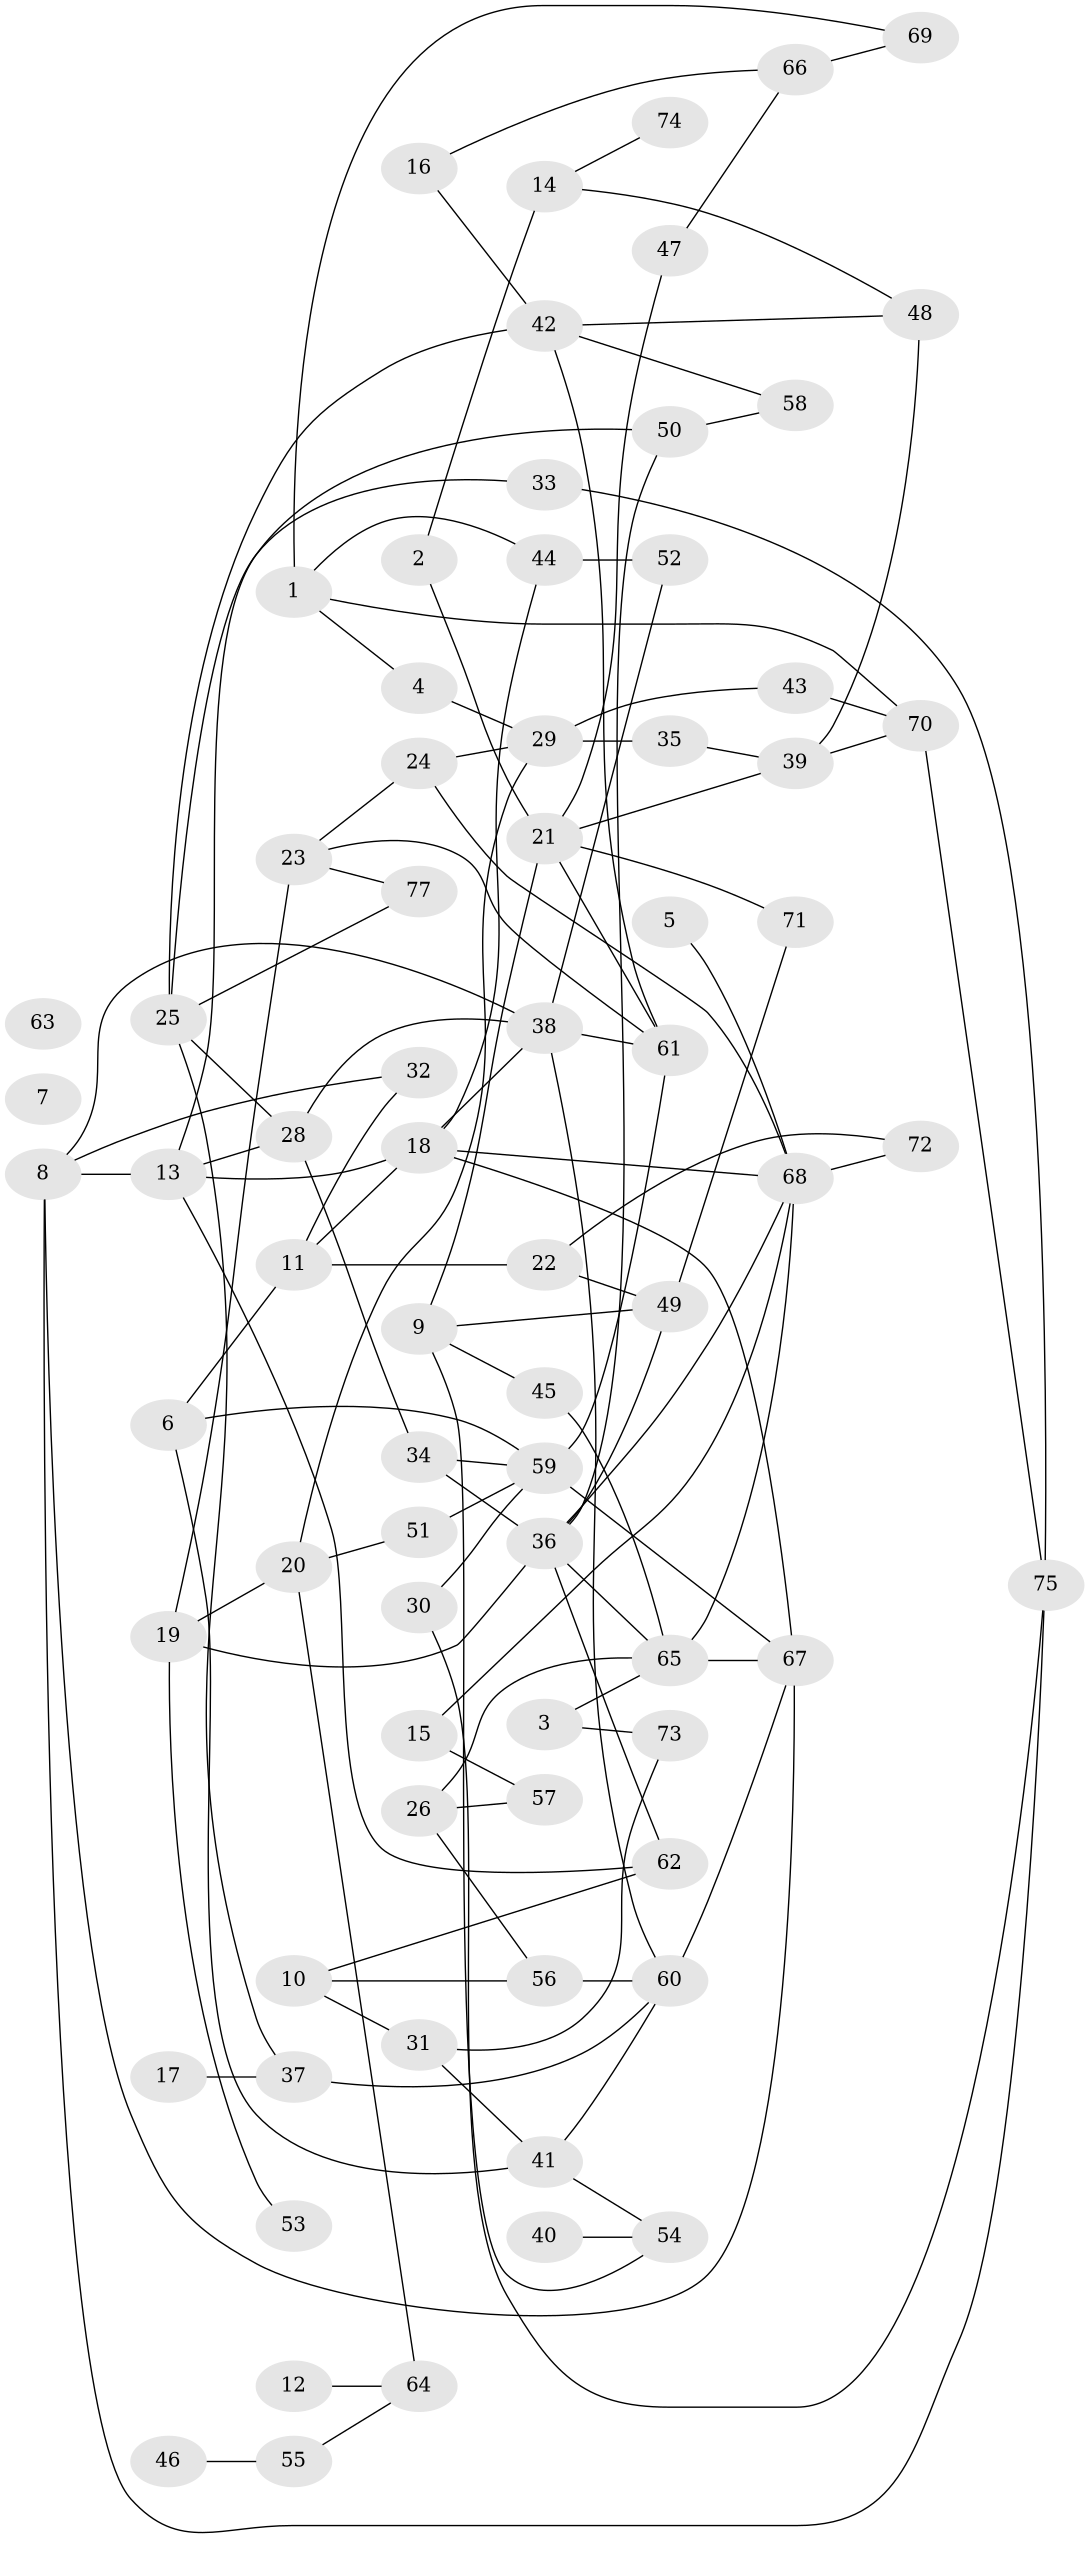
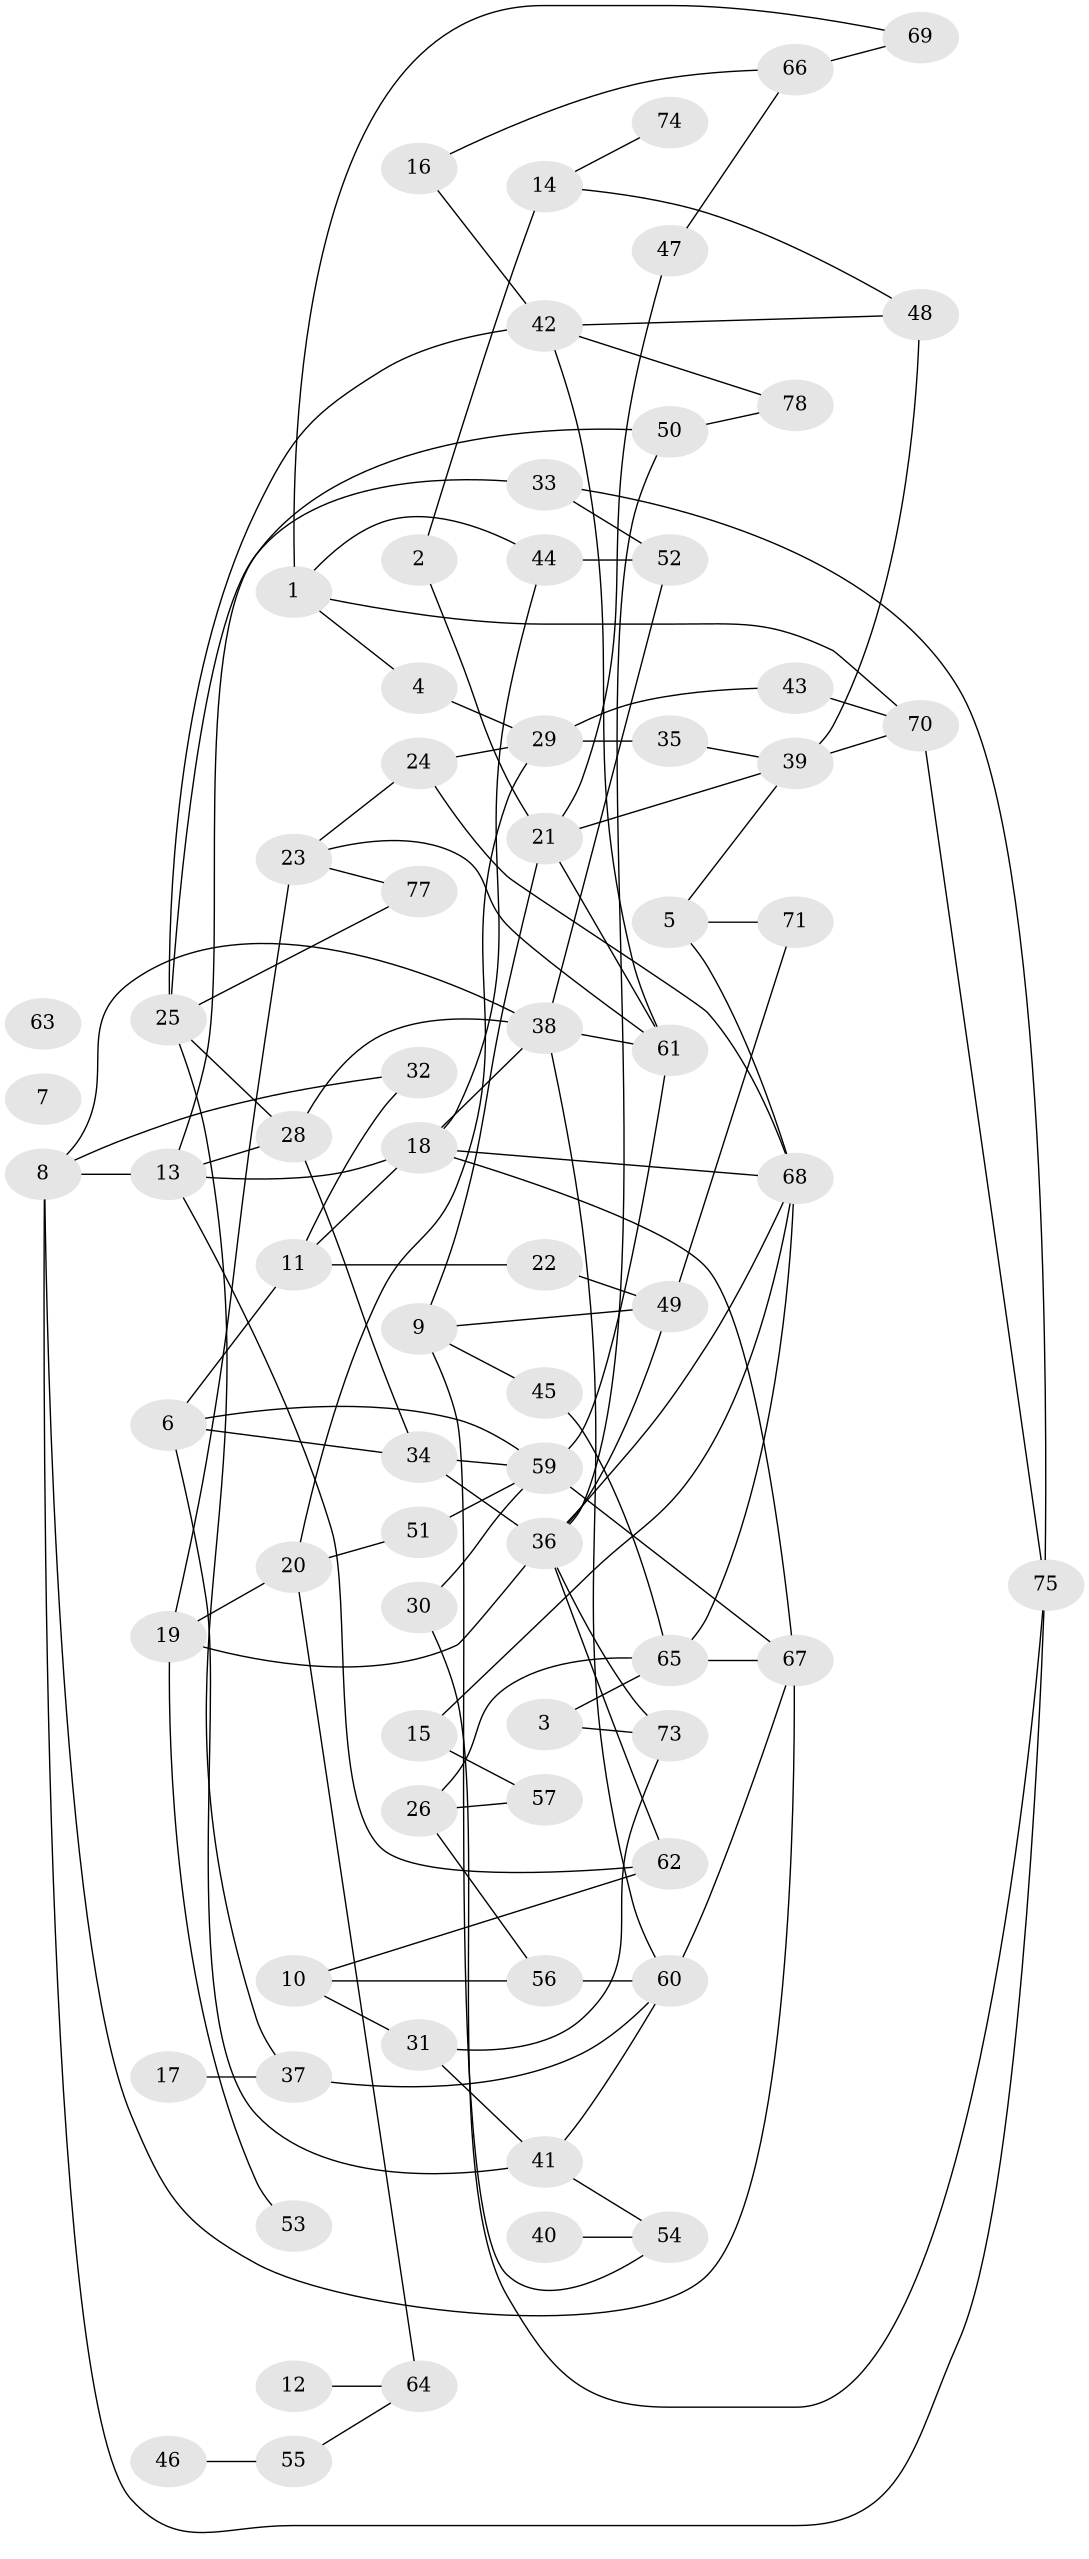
(795, 405) -> (795, 405)
none -> (607, 522)
none -> (733, 843)
(674, 873) -> (733, 922)
(921, 1146) -> none
none -> (290, 1441)
(607, 1602) -> (585, 1622)
